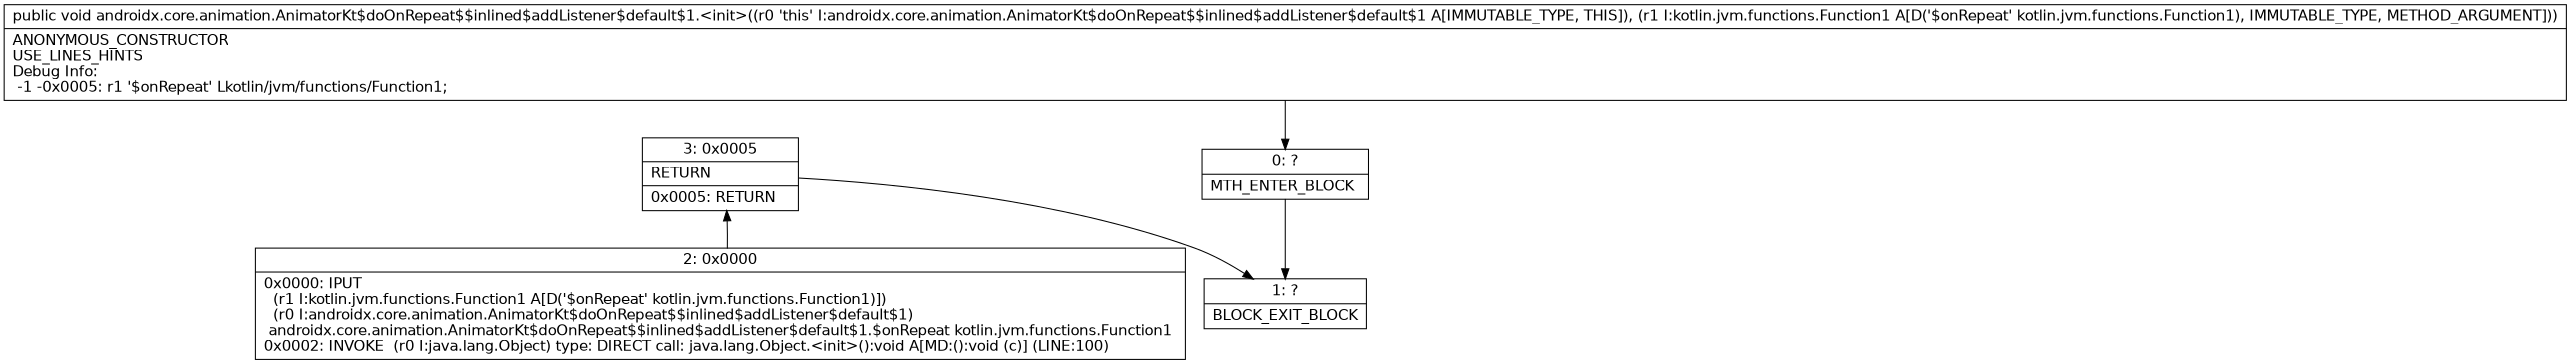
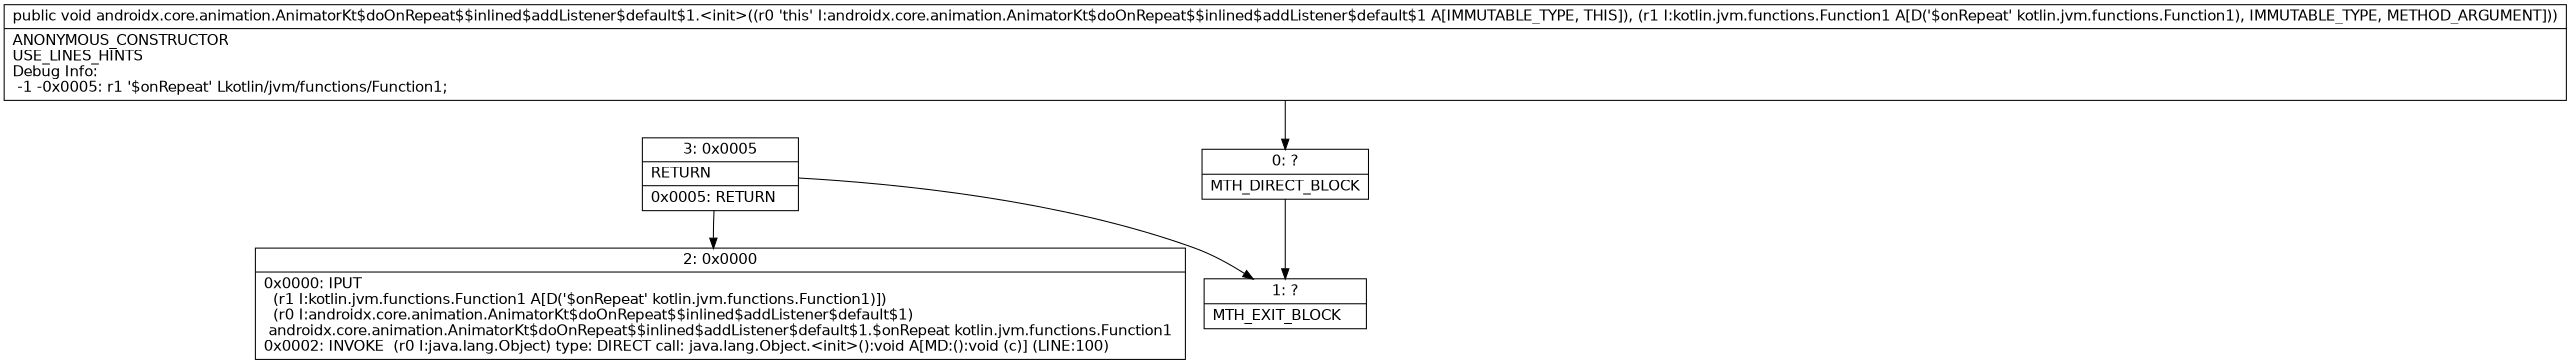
(1283, 186) -> (1285, 186)
(727, 235) -> (714, 224)
(1285, 316) -> (1277, 316)
